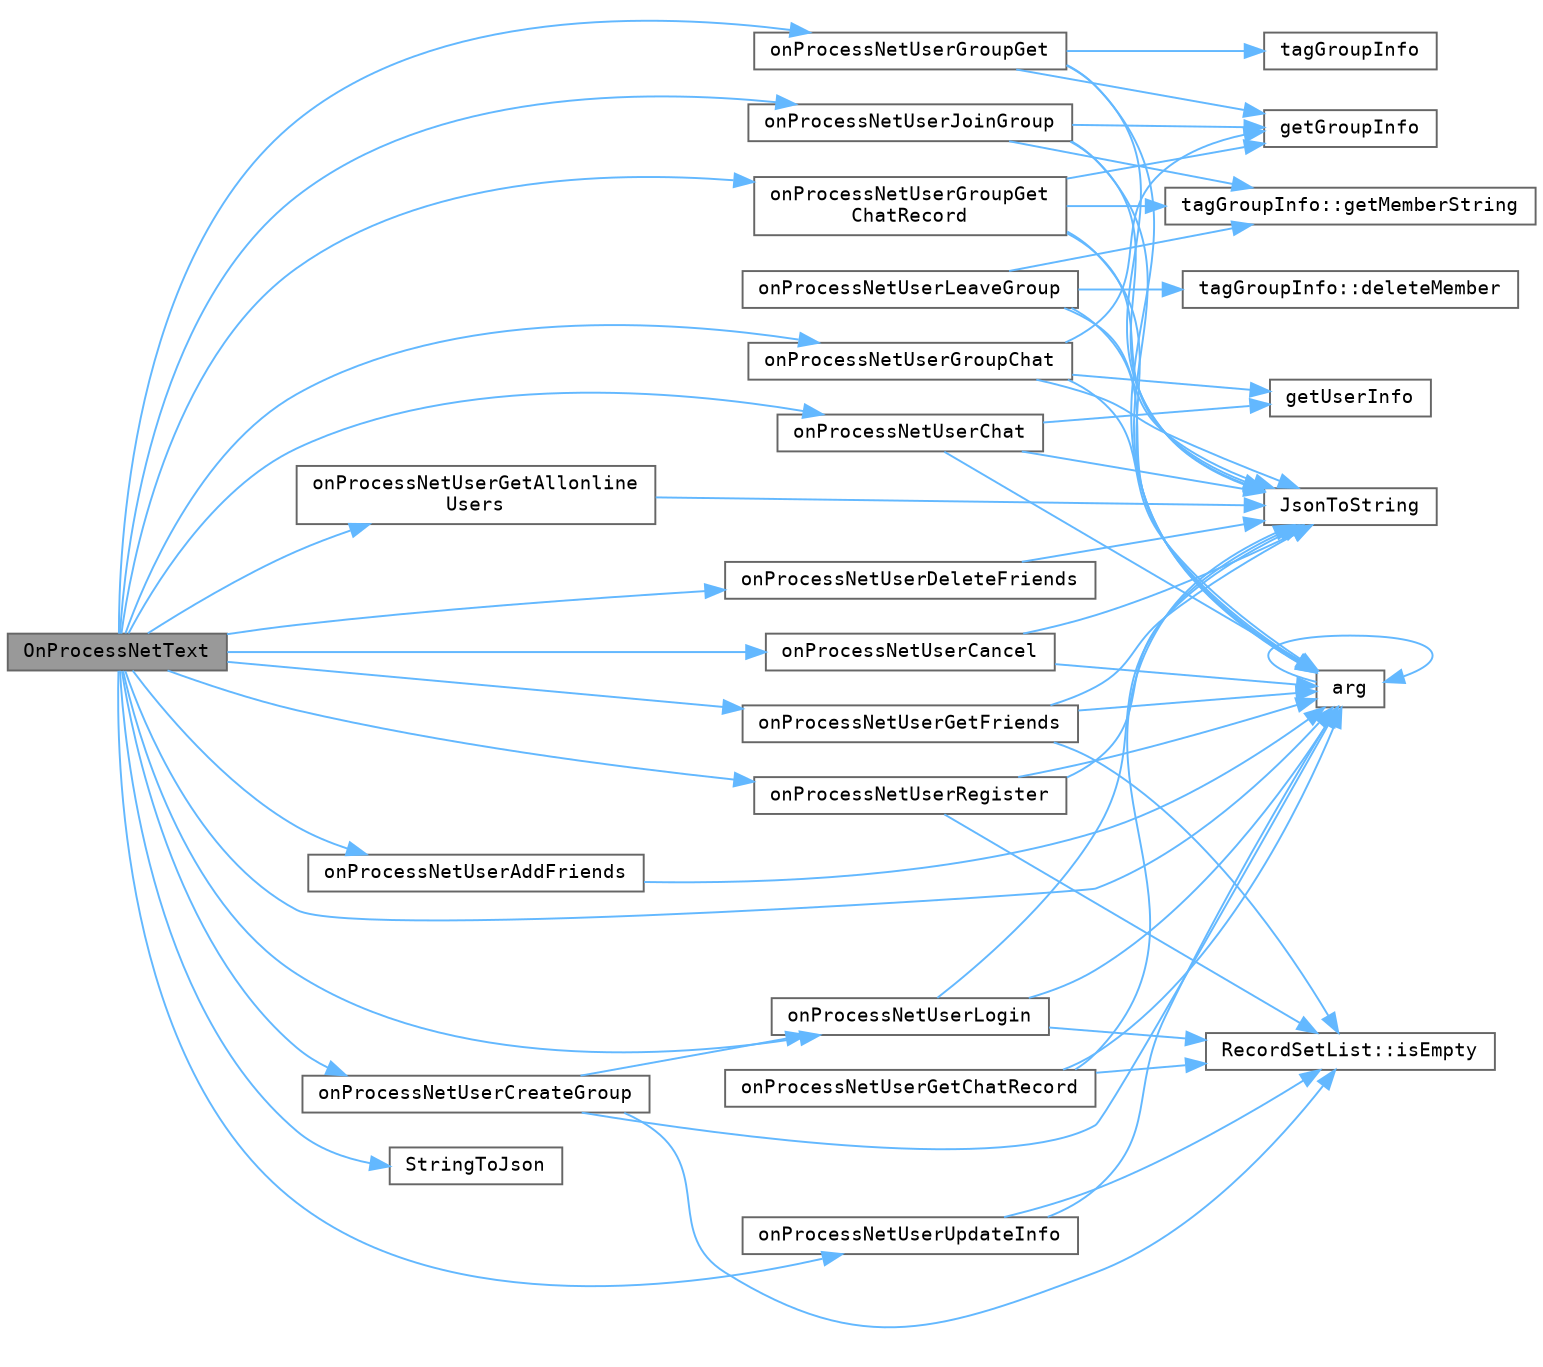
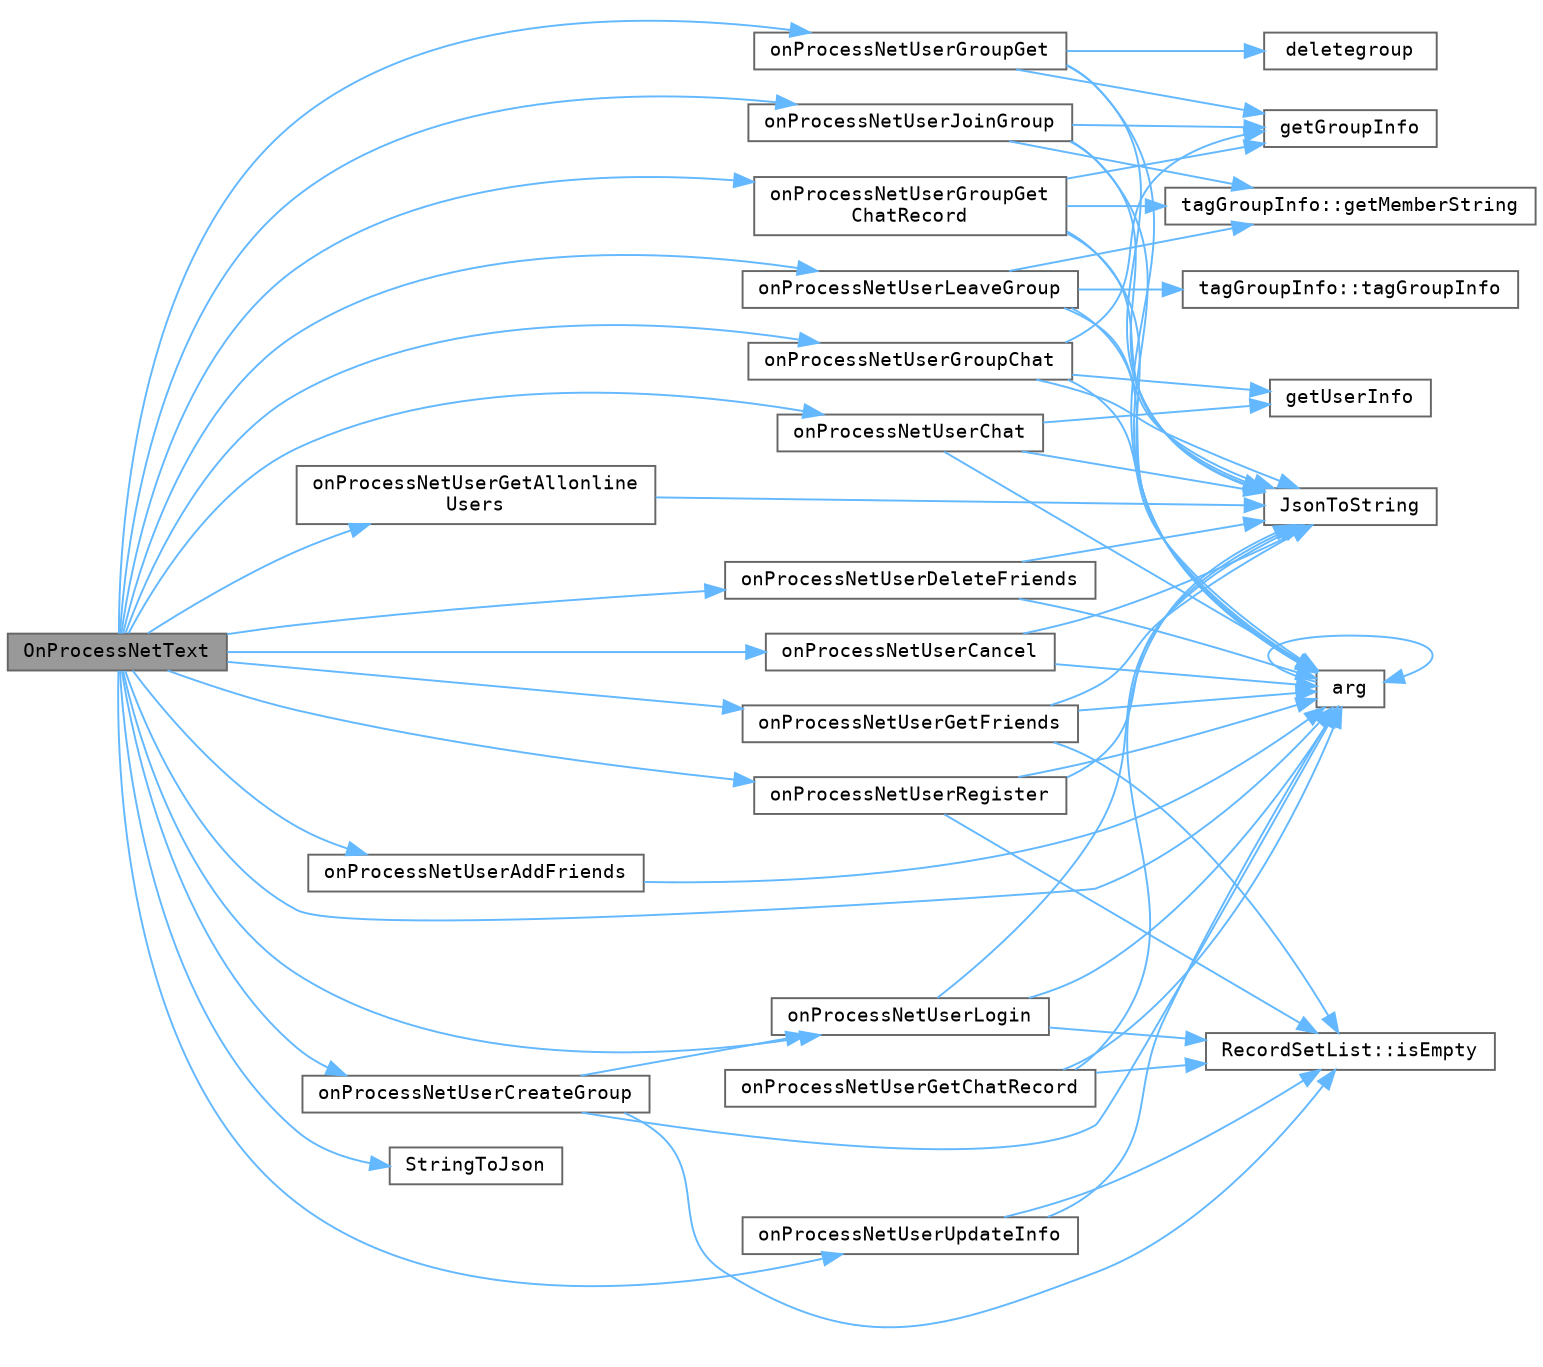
(1350, 51) -> (1350, 51)
(1350, 289) -> (1350, 289)
none -> (369, 298)
none -> (1173, 636)
